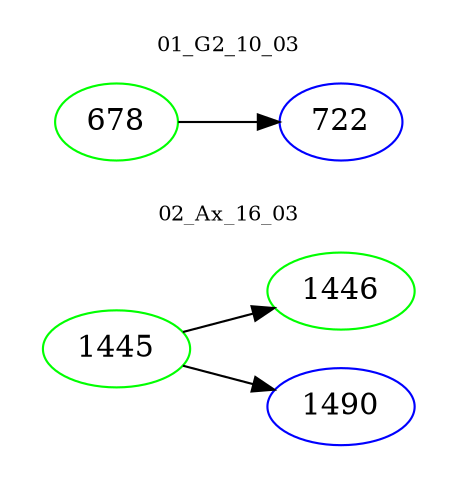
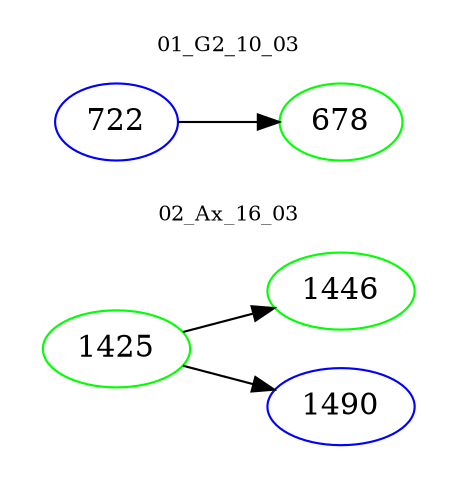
(218, 122) -> (218, 122)
(117, 349) -> (117, 349)
